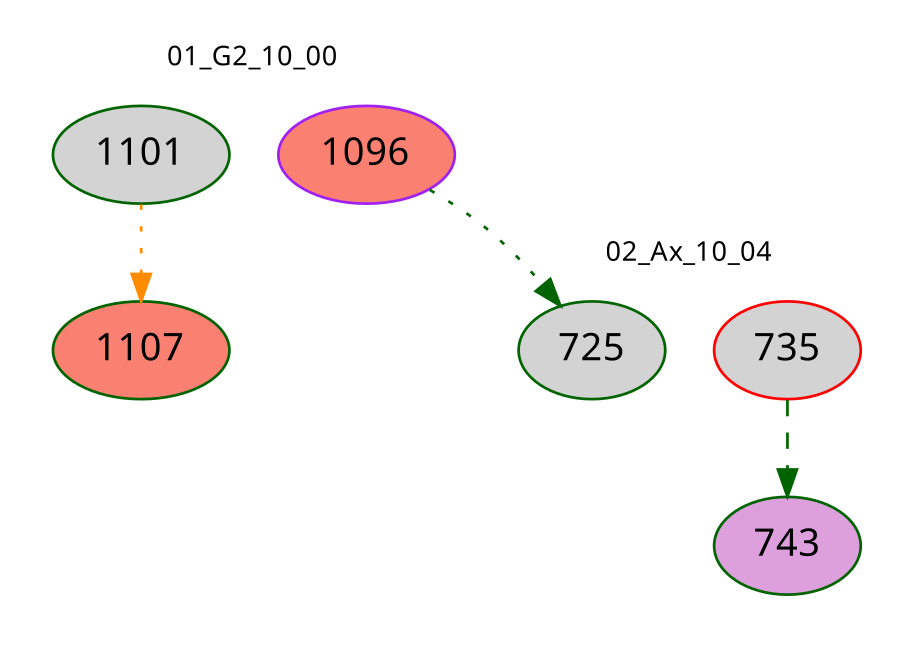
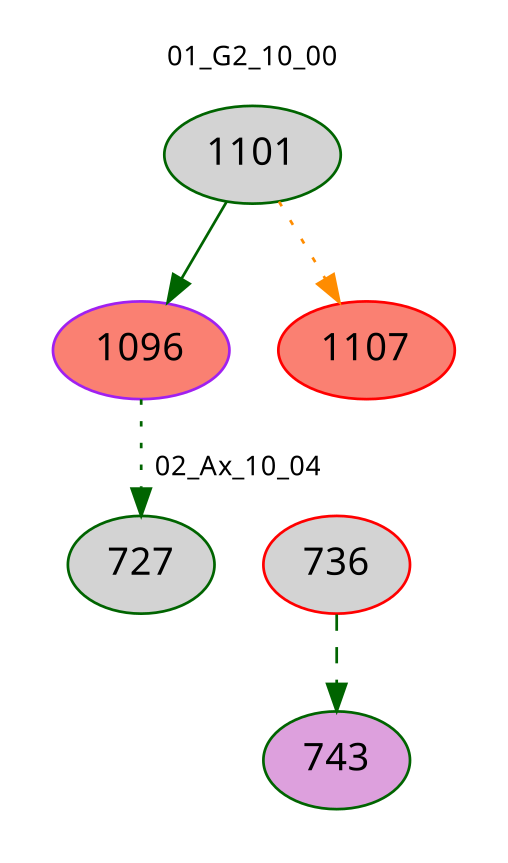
none -> (204, 240)
(141, 350) -> (367, 350)
(592, 350) -> (141, 565)
(787, 350) -> (337, 565)
